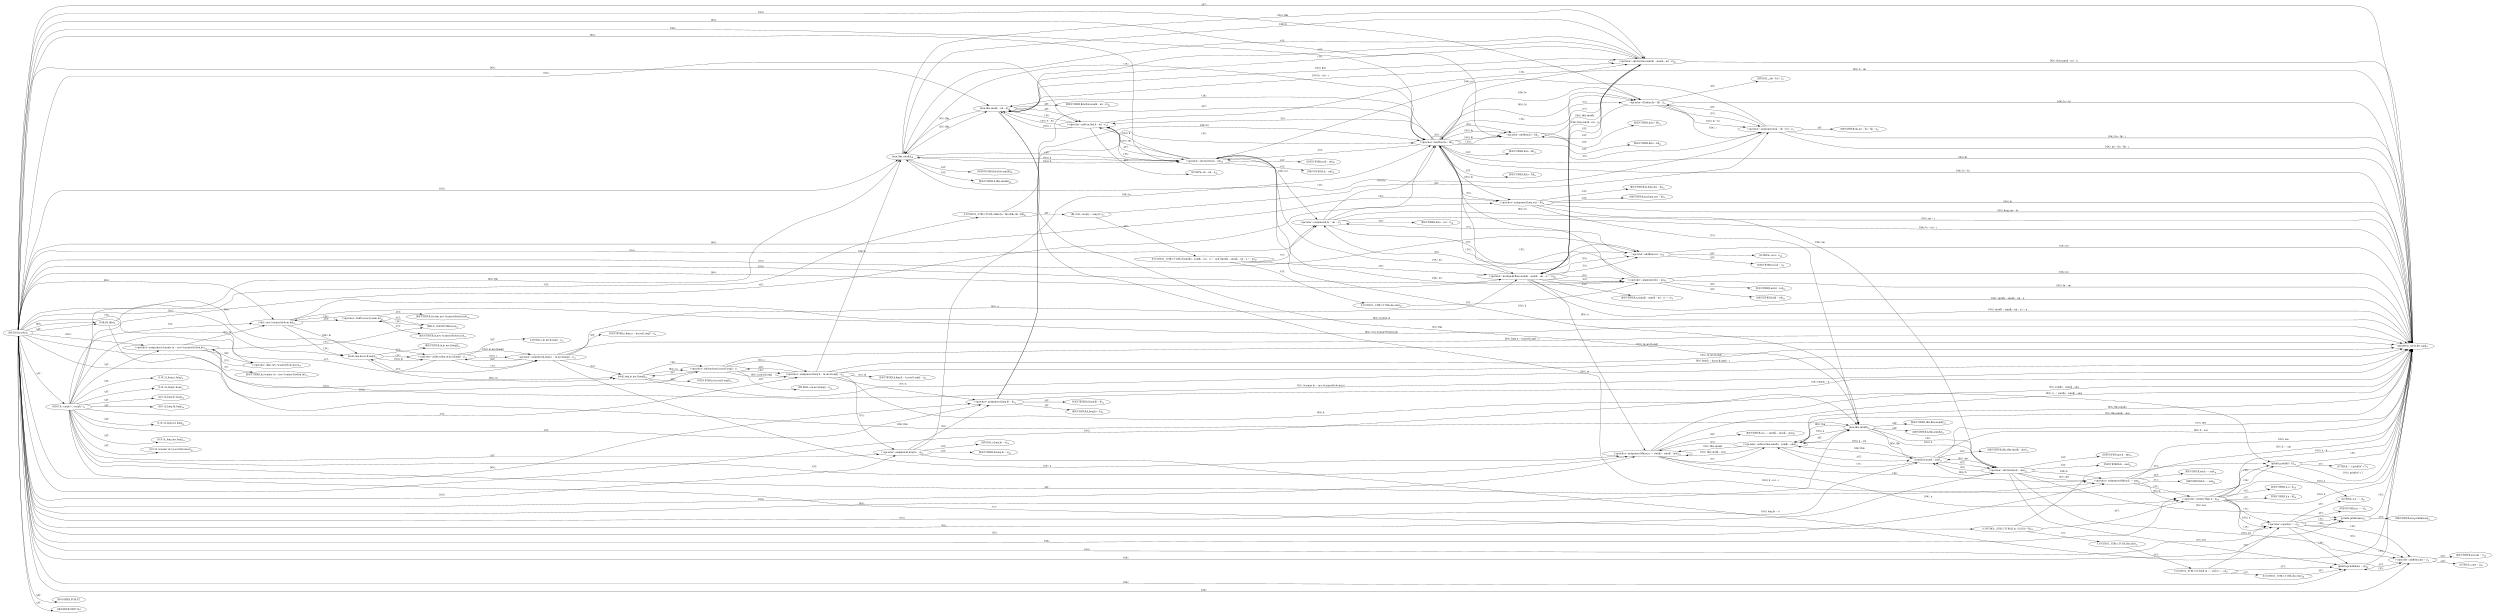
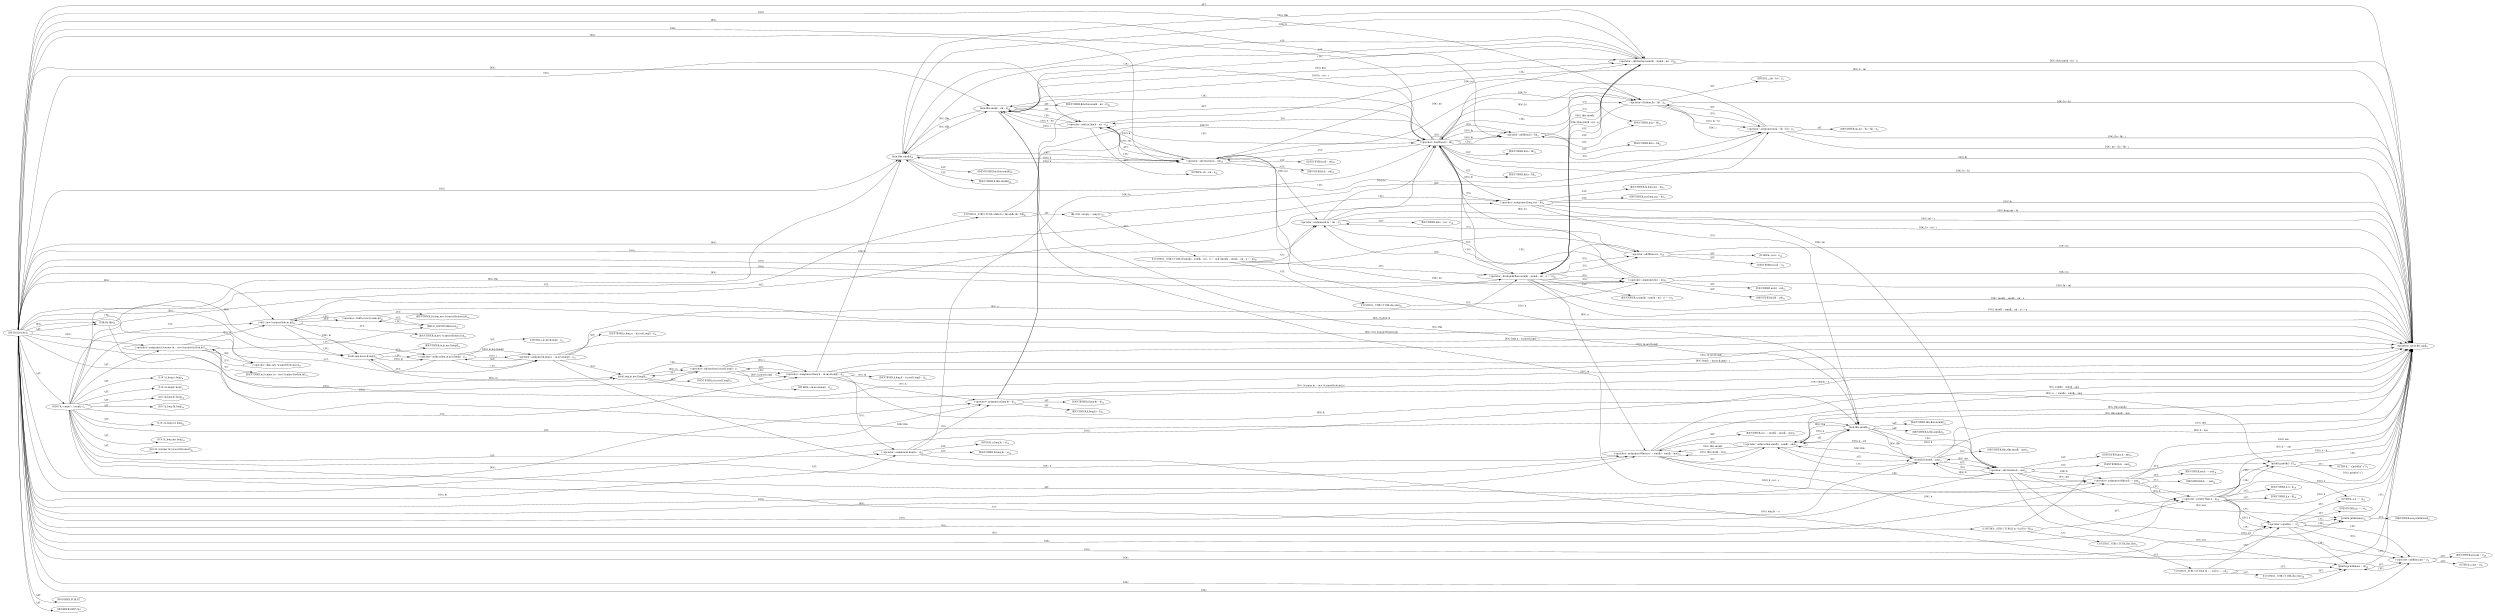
(1396, 260) -> (1431, 122)
(398, 329) -> (357, 329)
(443, 495) -> (443, 495)
